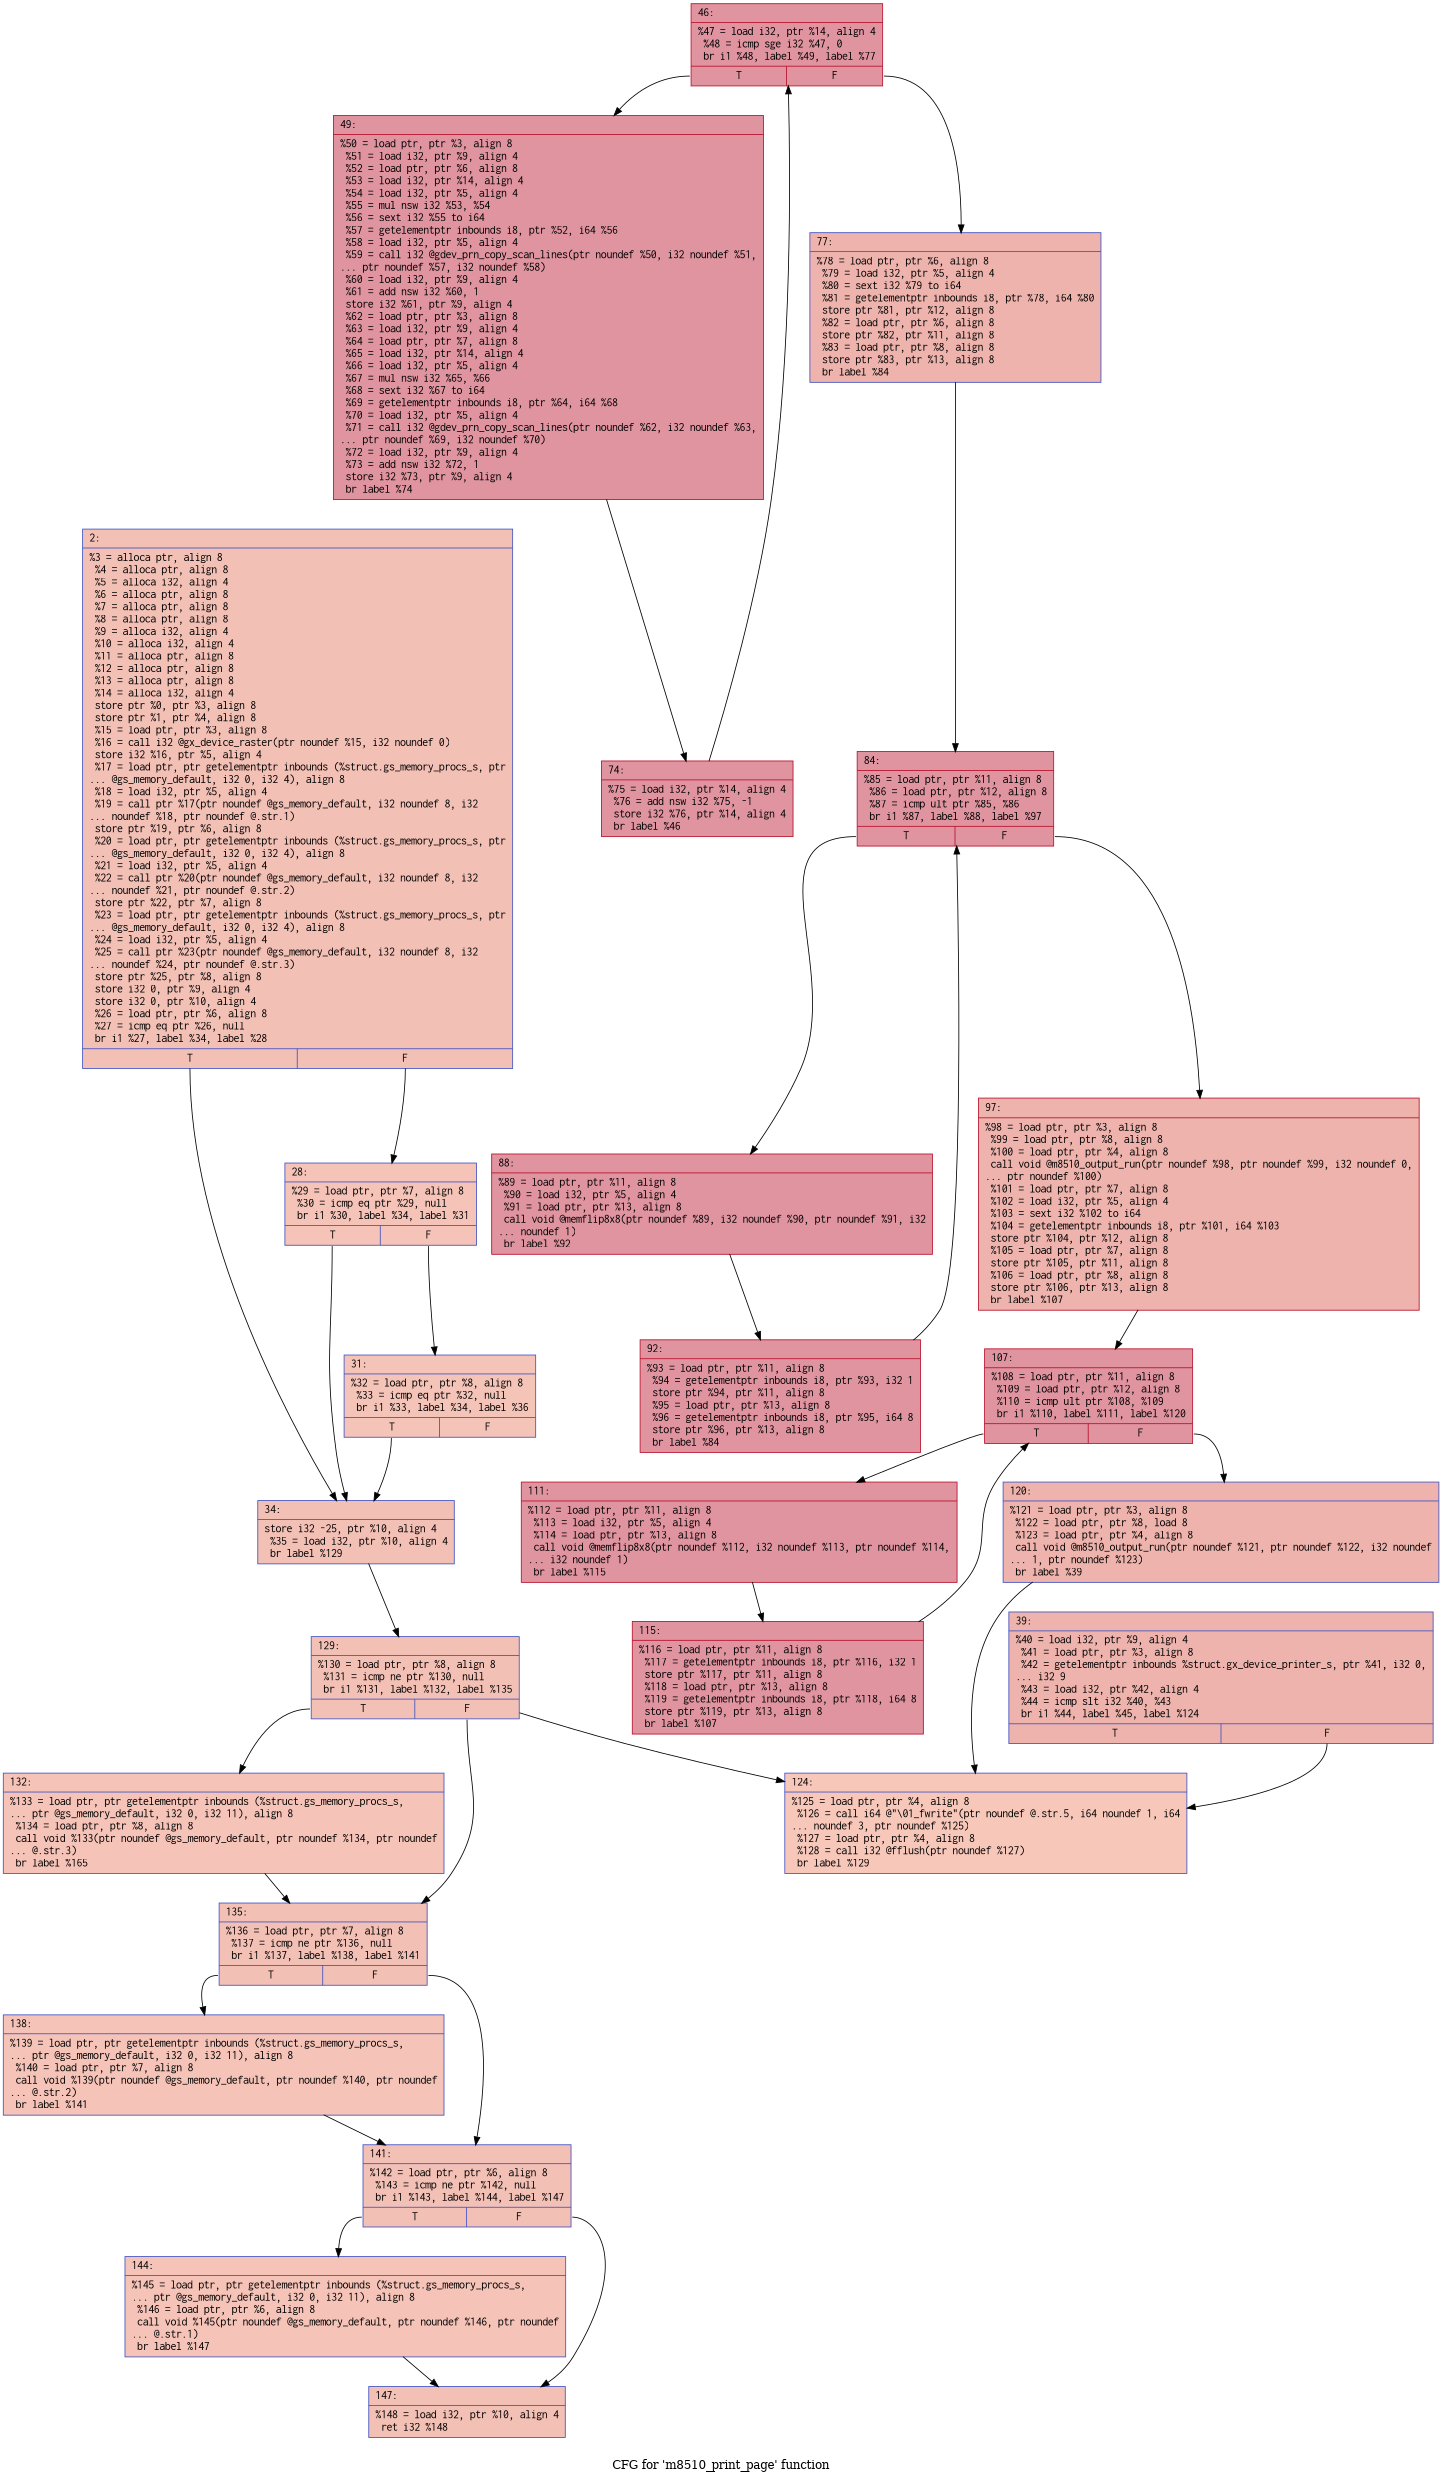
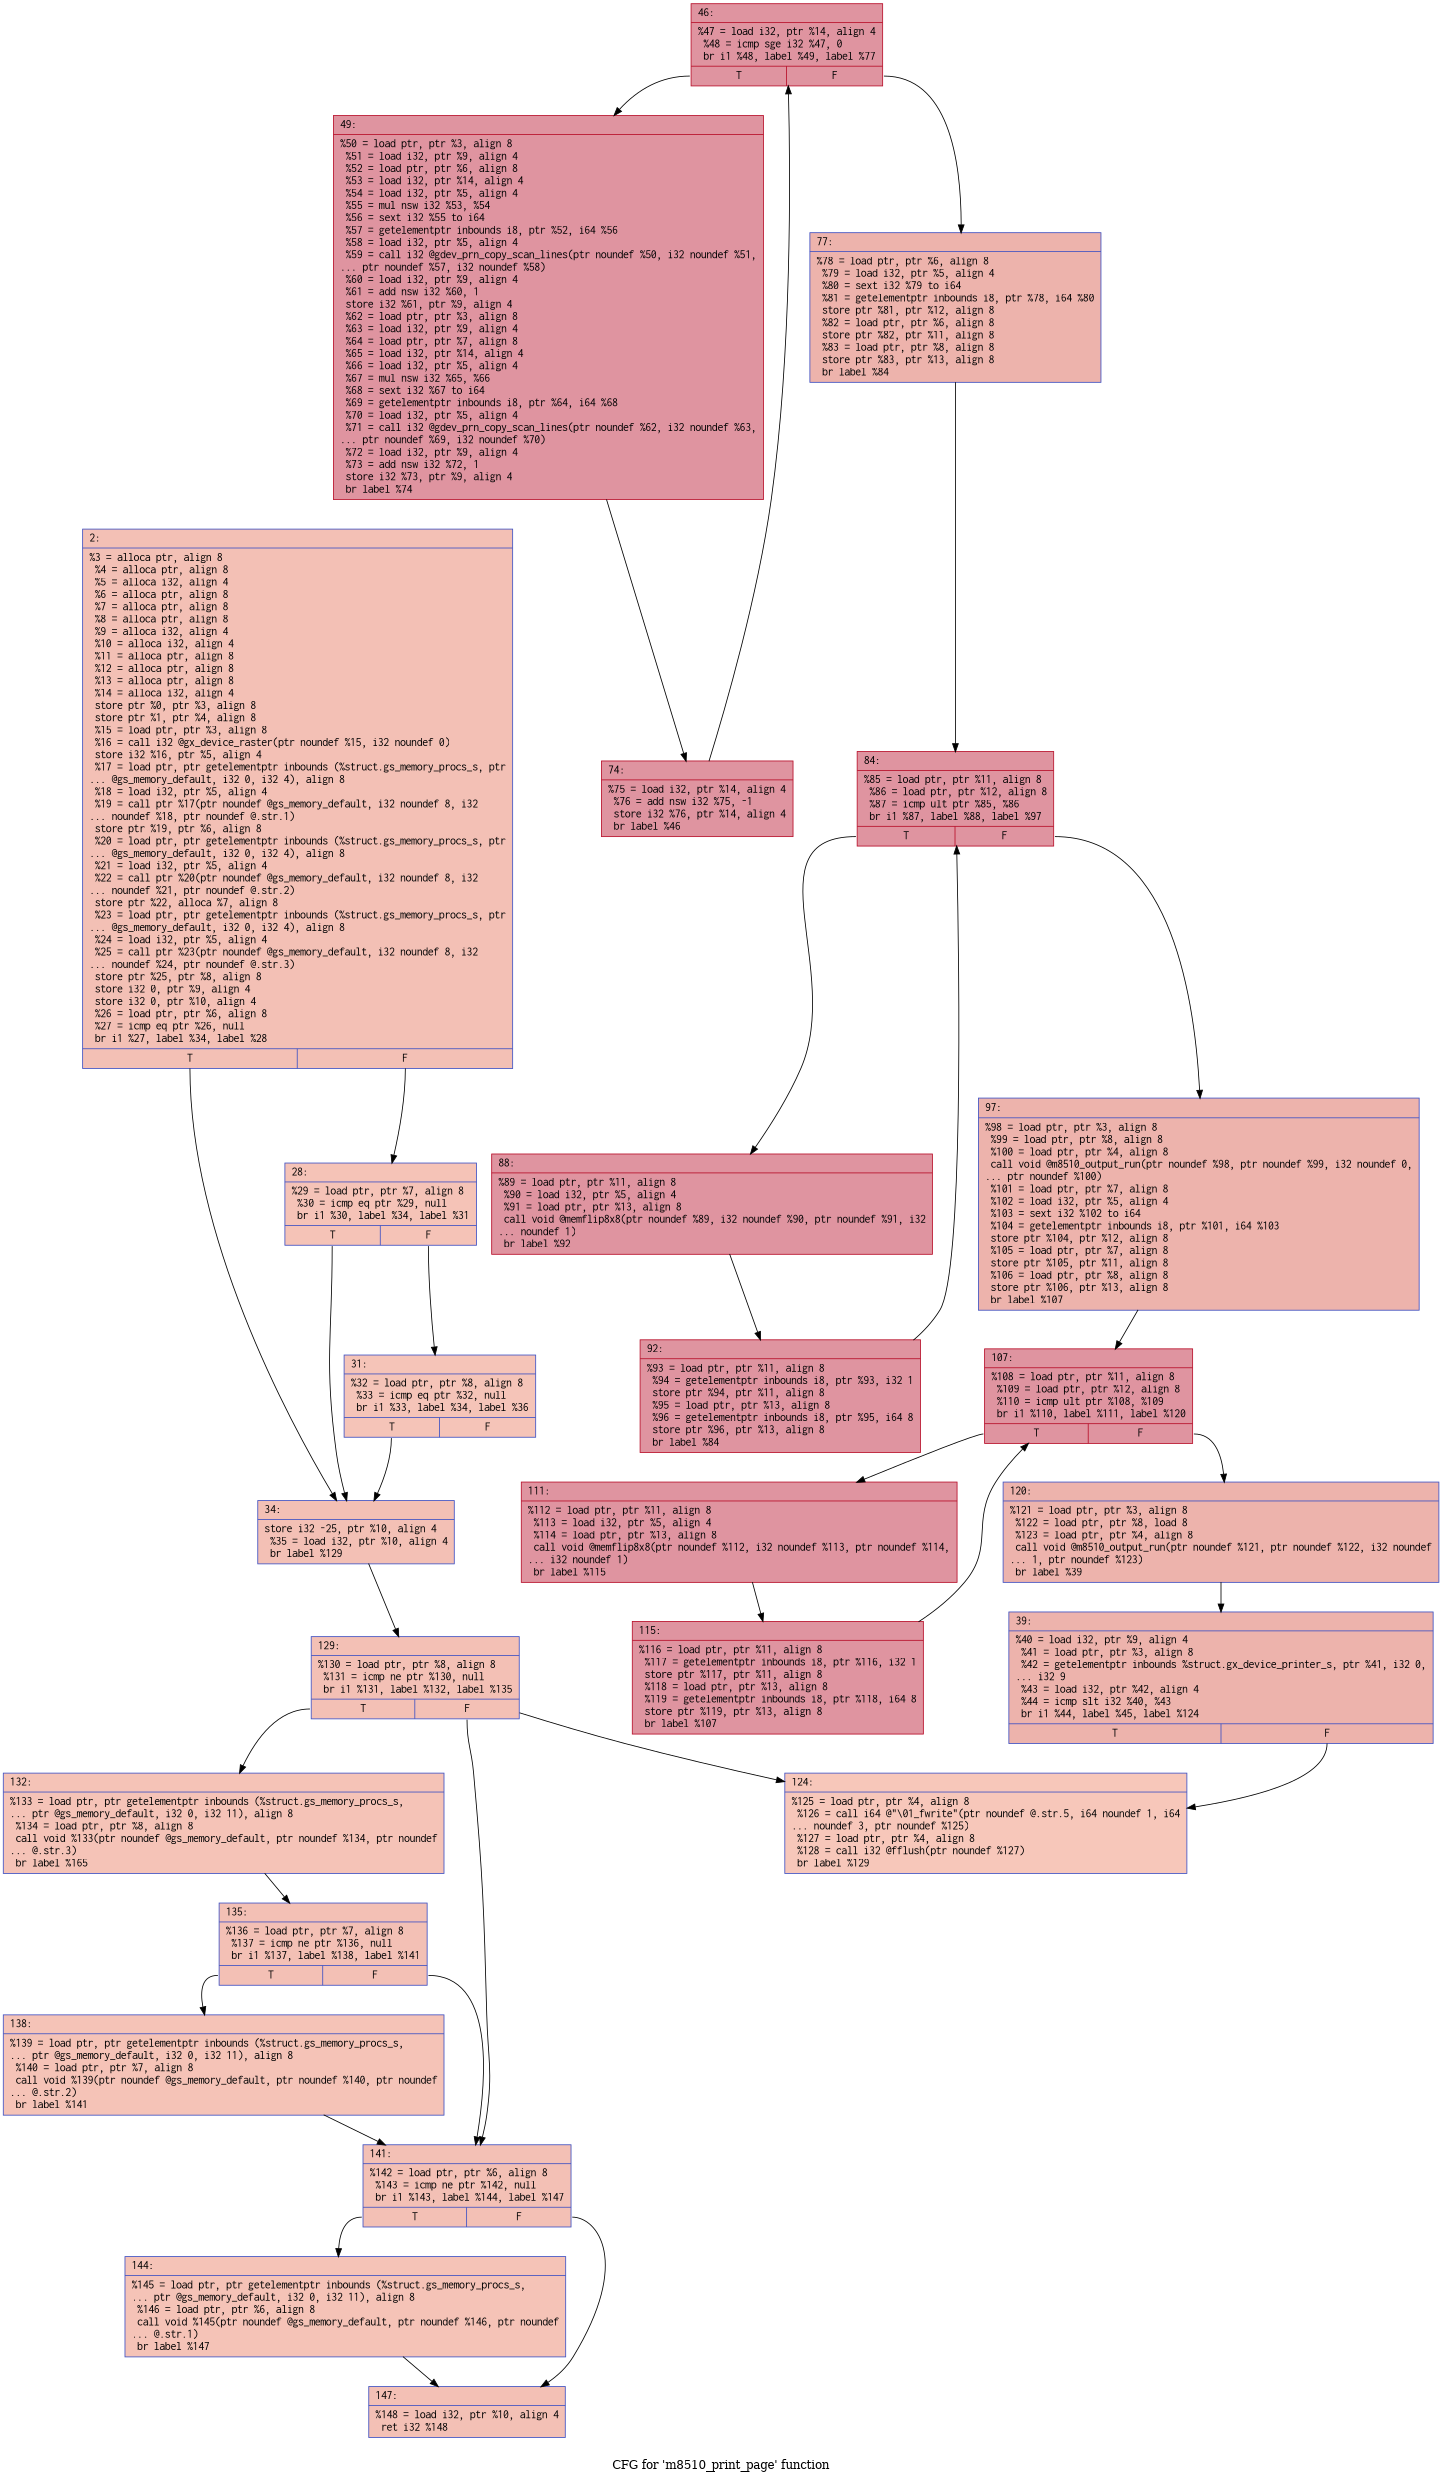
(176, 903) -> (184, 903)
(1199, 1204) -> (1199, 1204)
(978, 1664) -> (1221, 1593)
(473, 1816) -> (484, 1928)
